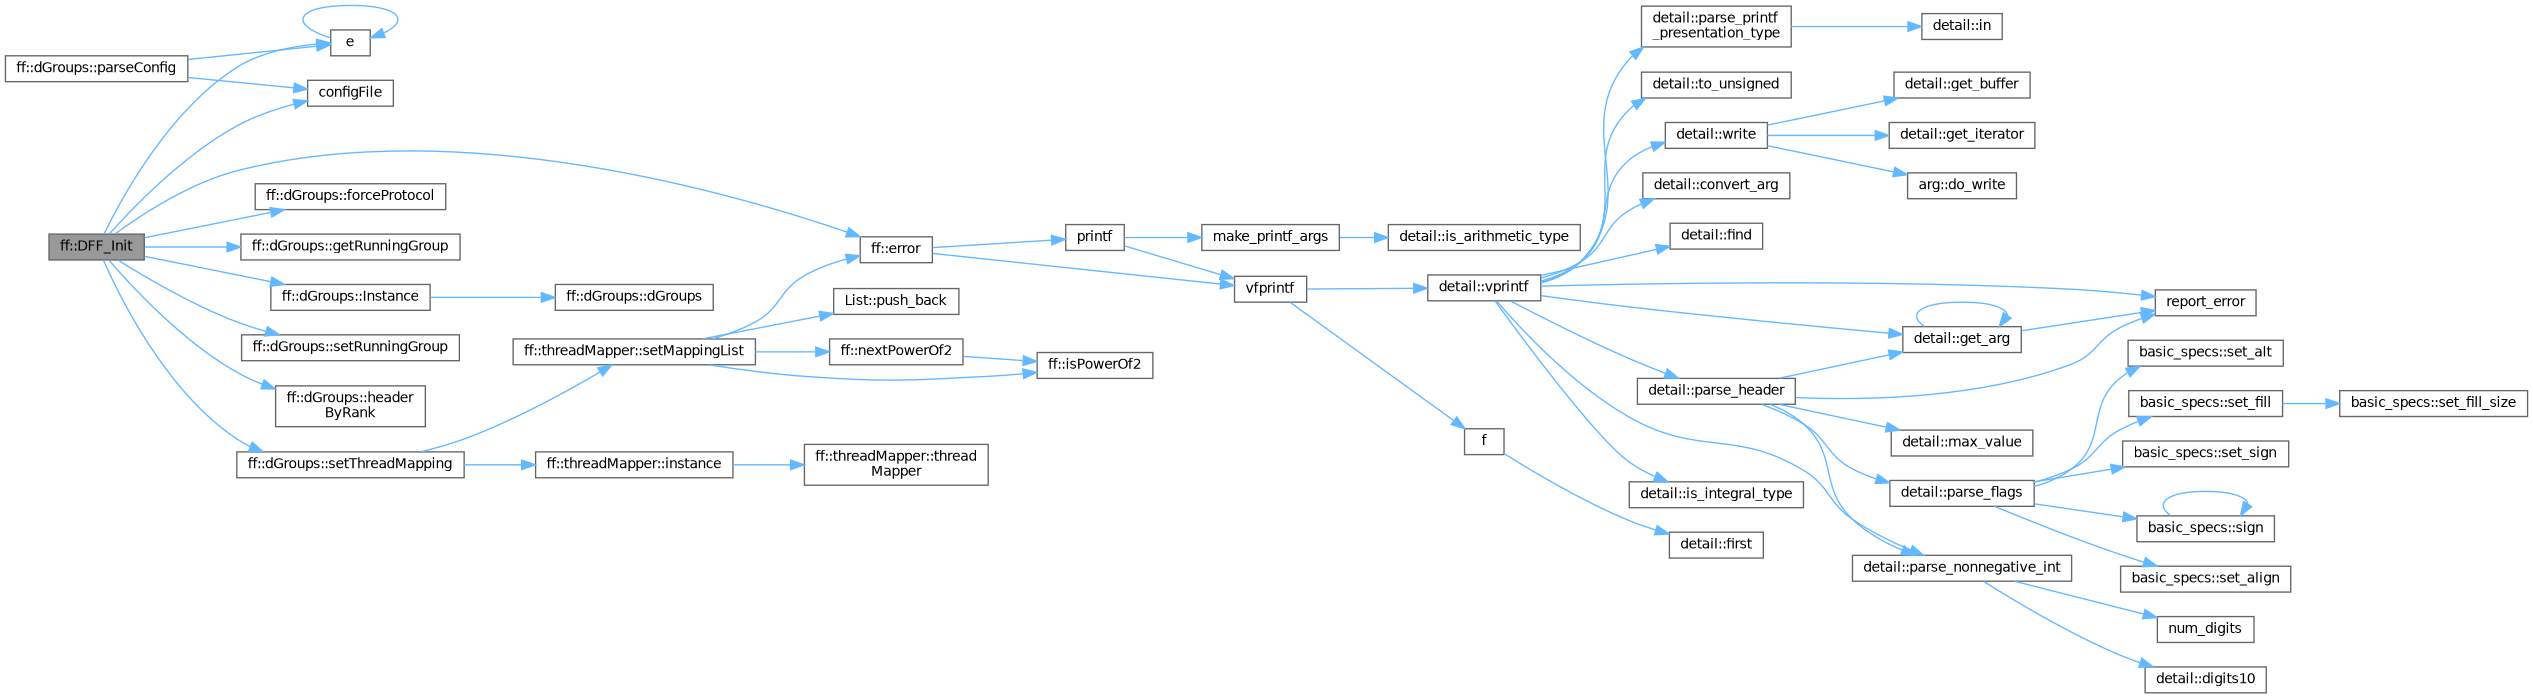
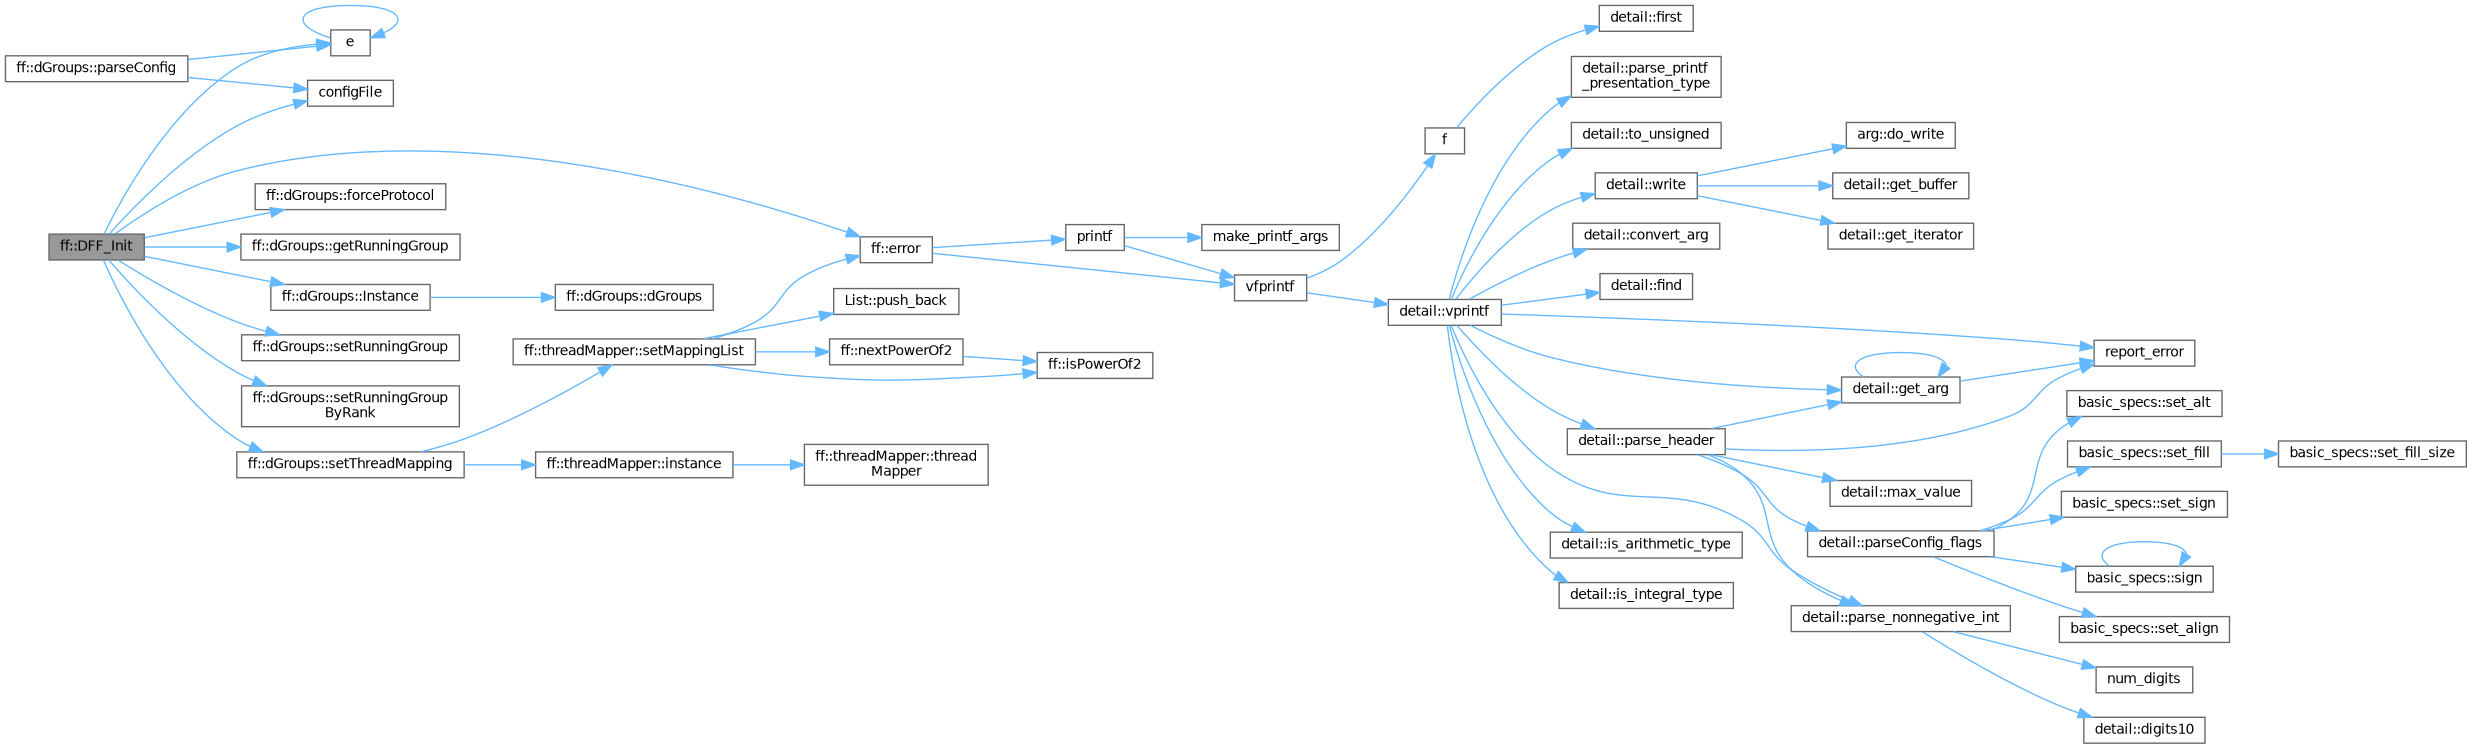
(1962, 27) -> none
(1357, 238) -> (1493, 438)
(350, 406) -> (350, 406)
(1962, 493) -> (1901, 544)
